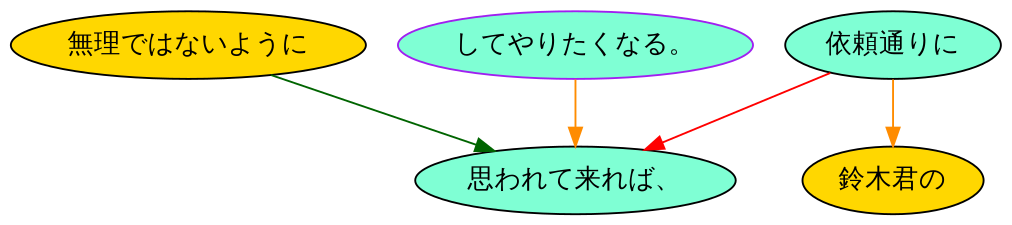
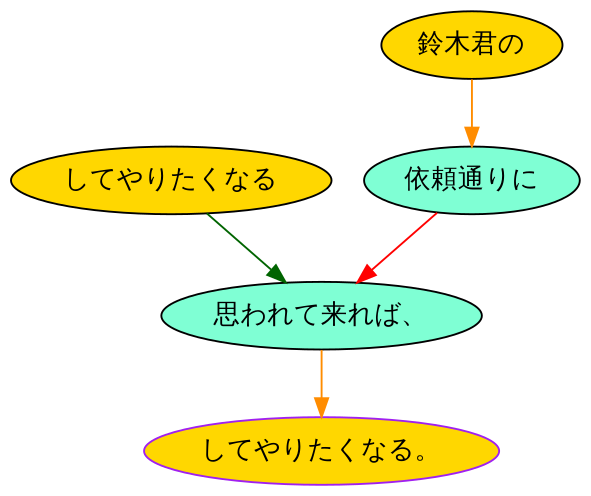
(188, 45) -> (171, 180)
(575, 45) -> (322, 451)
(575, 104) -> (322, 374)
(893, 104) -> (472, 104)
